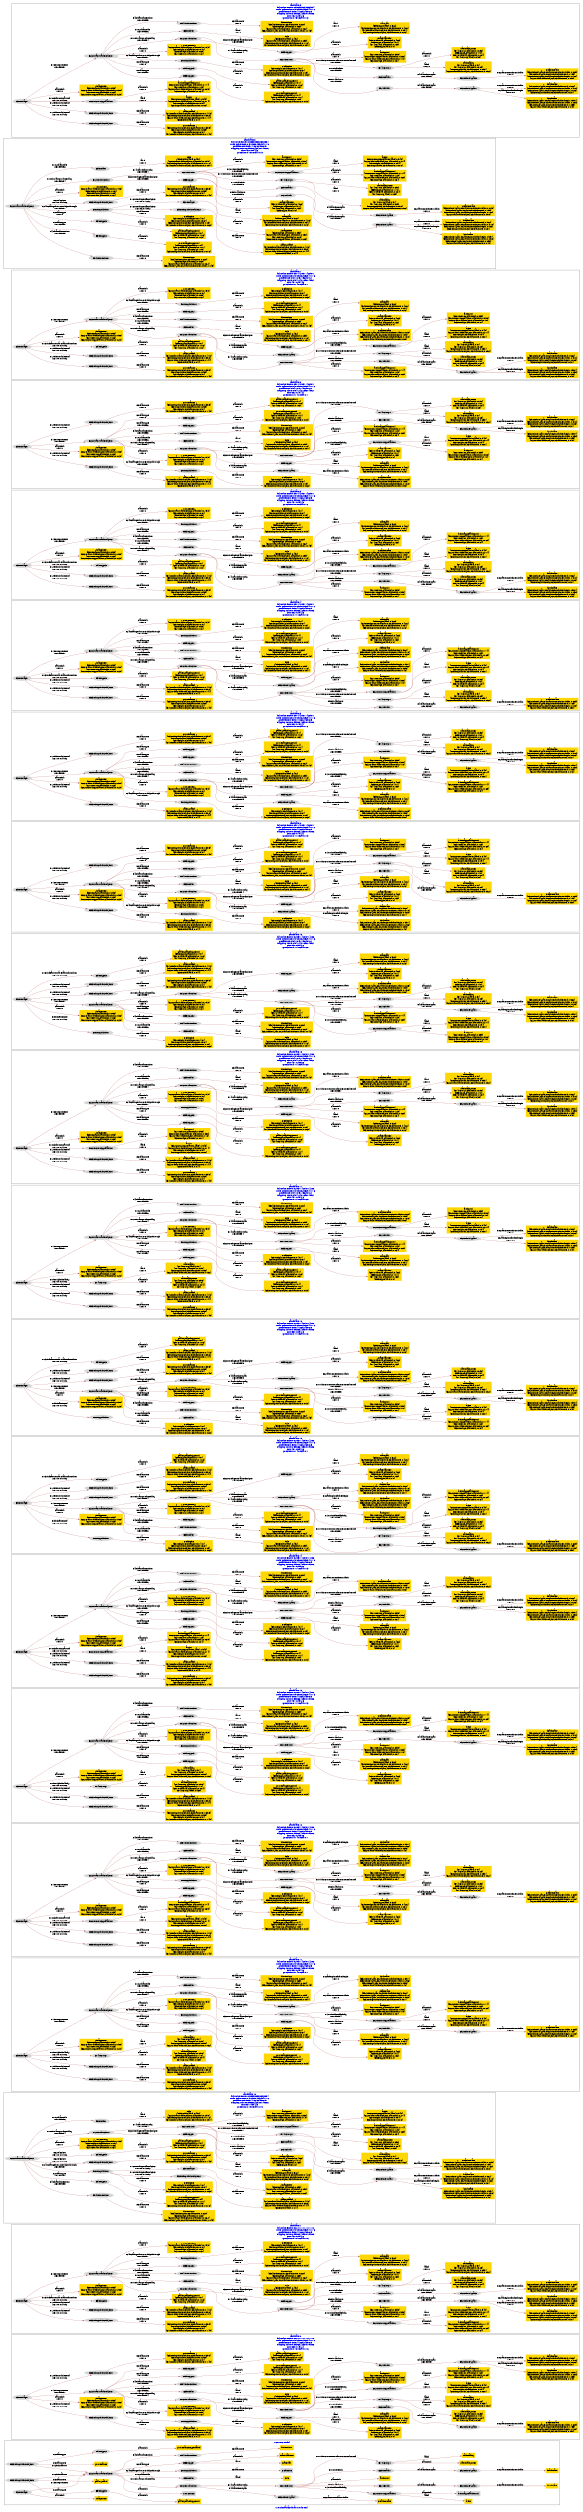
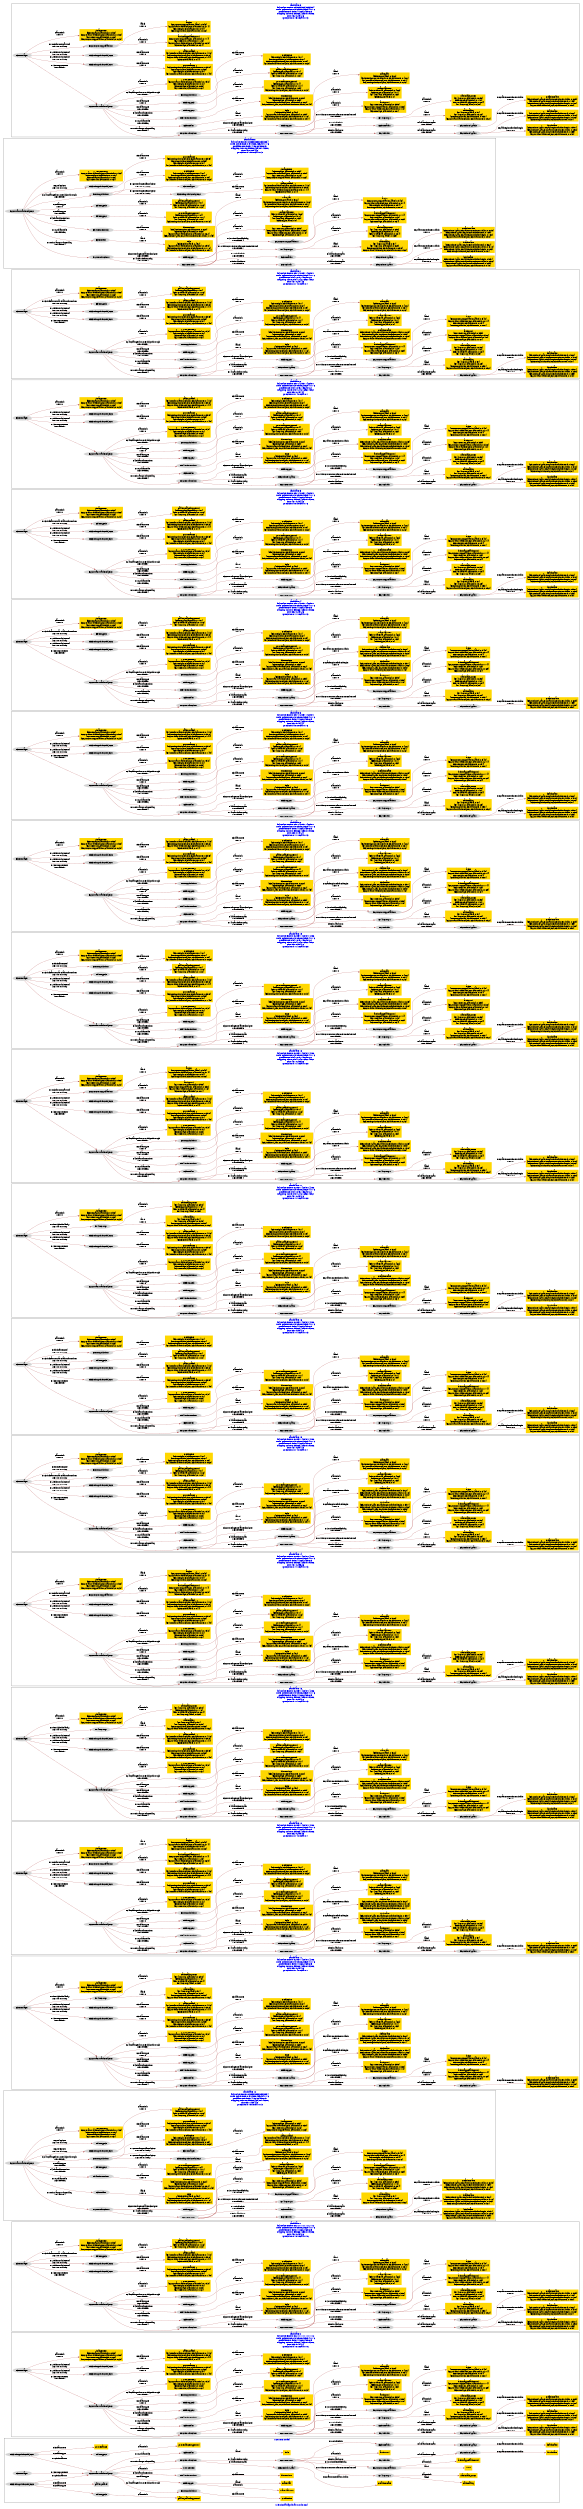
(189, 2448) -> (189, 2445)
(287, 2471) -> (287, 2499)
(101, 2481) -> (101, 2484)
(468, 2494) -> (468, 2460)
(287, 2497) -> (287, 2468)
(101, 2499) -> none
(468, 2501) -> (468, 2468)
